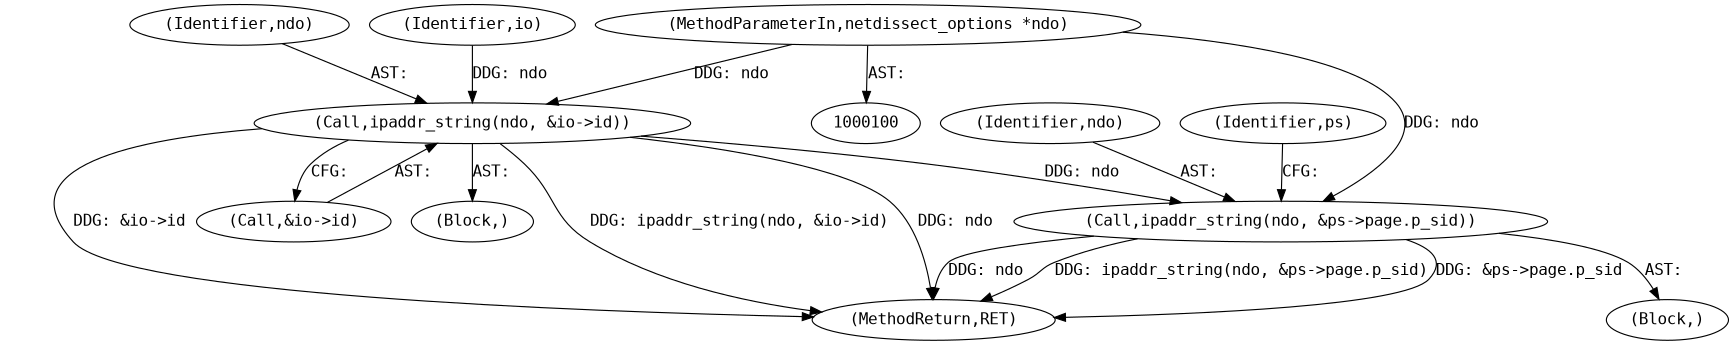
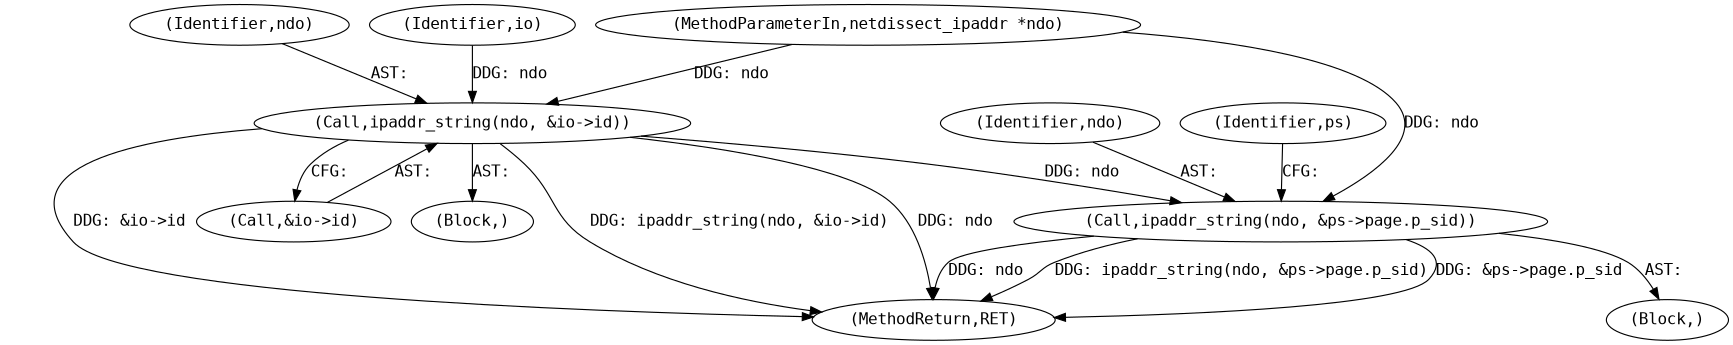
(868, 25) -> (868, 25)
(866, 123) -> none
